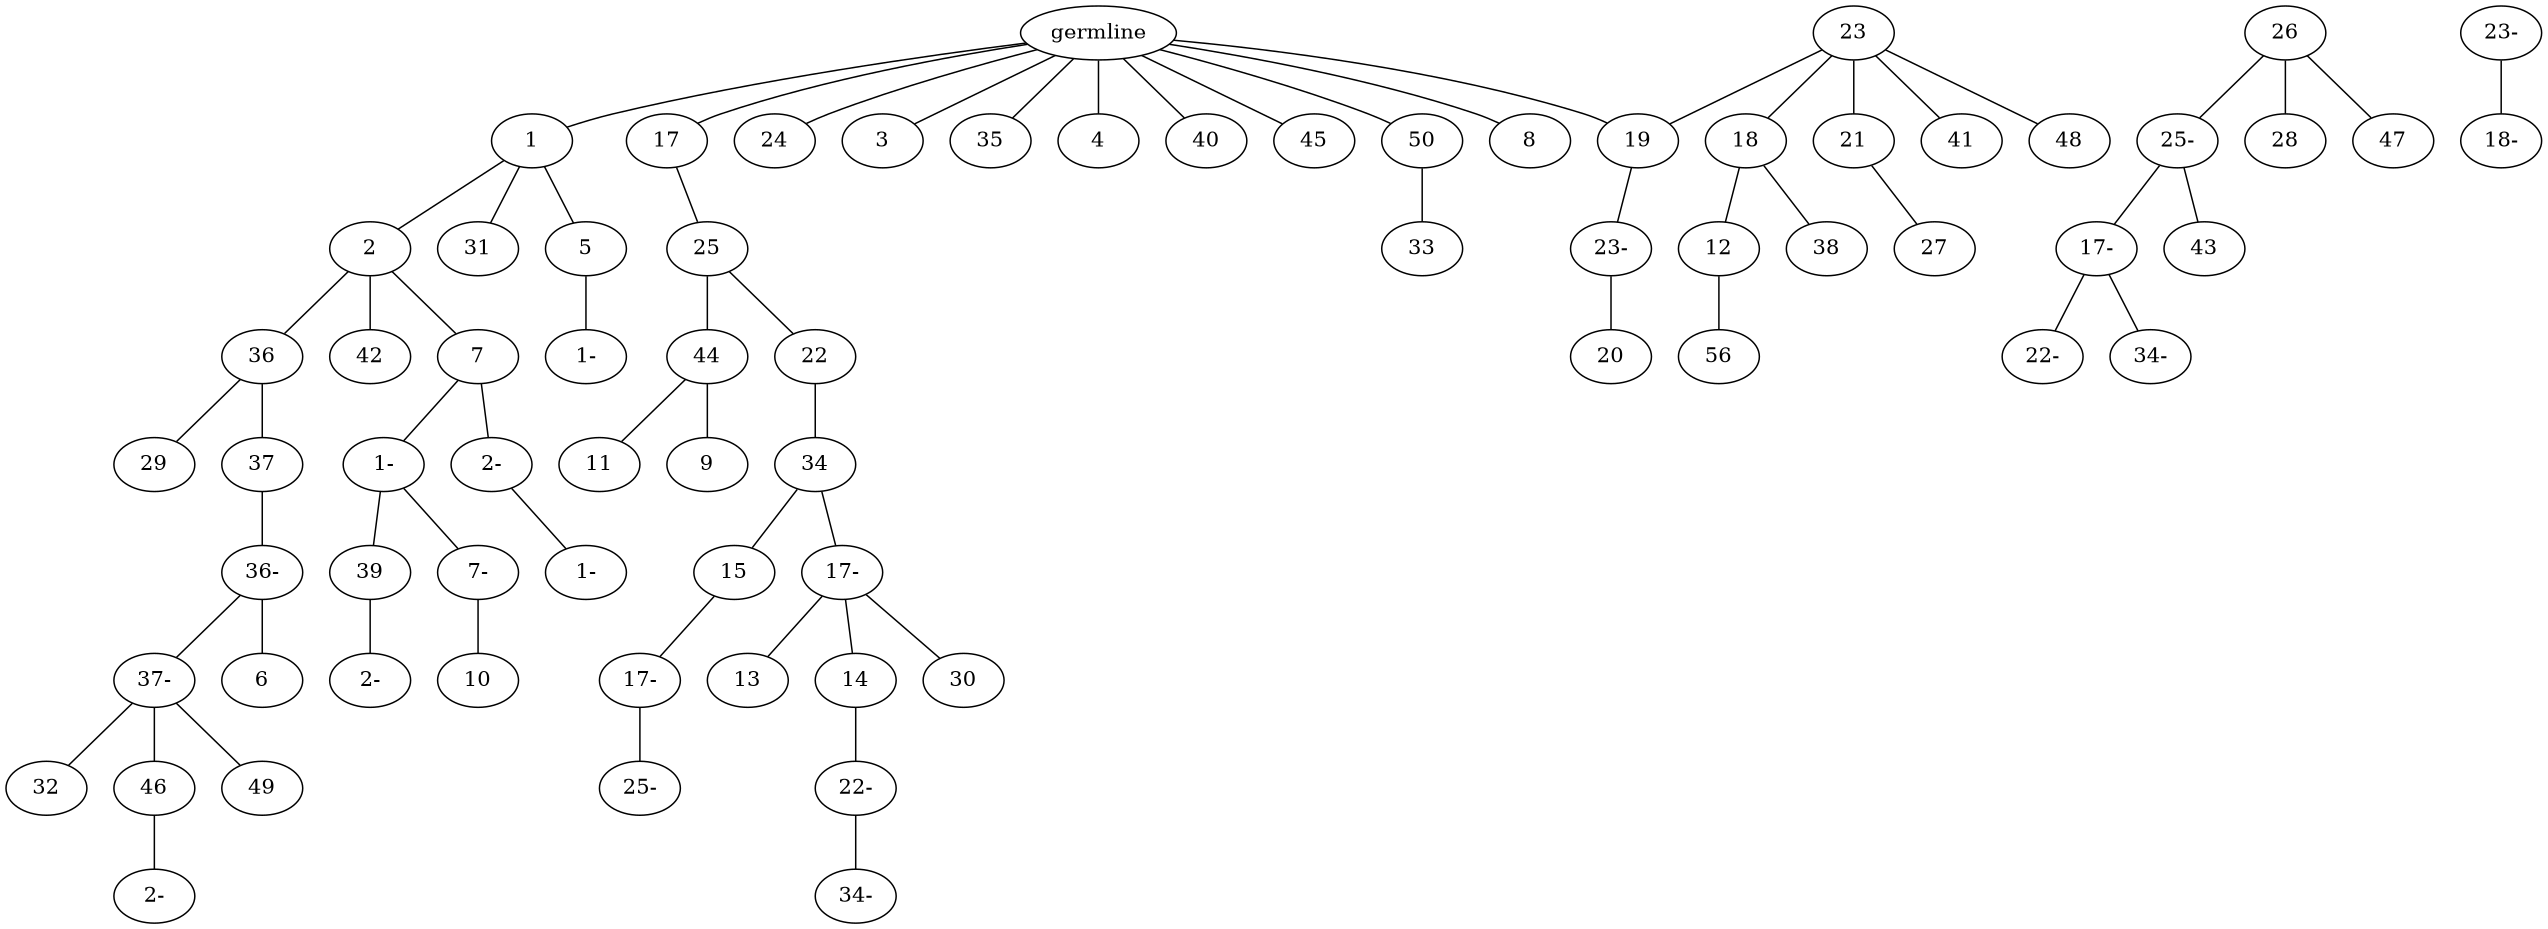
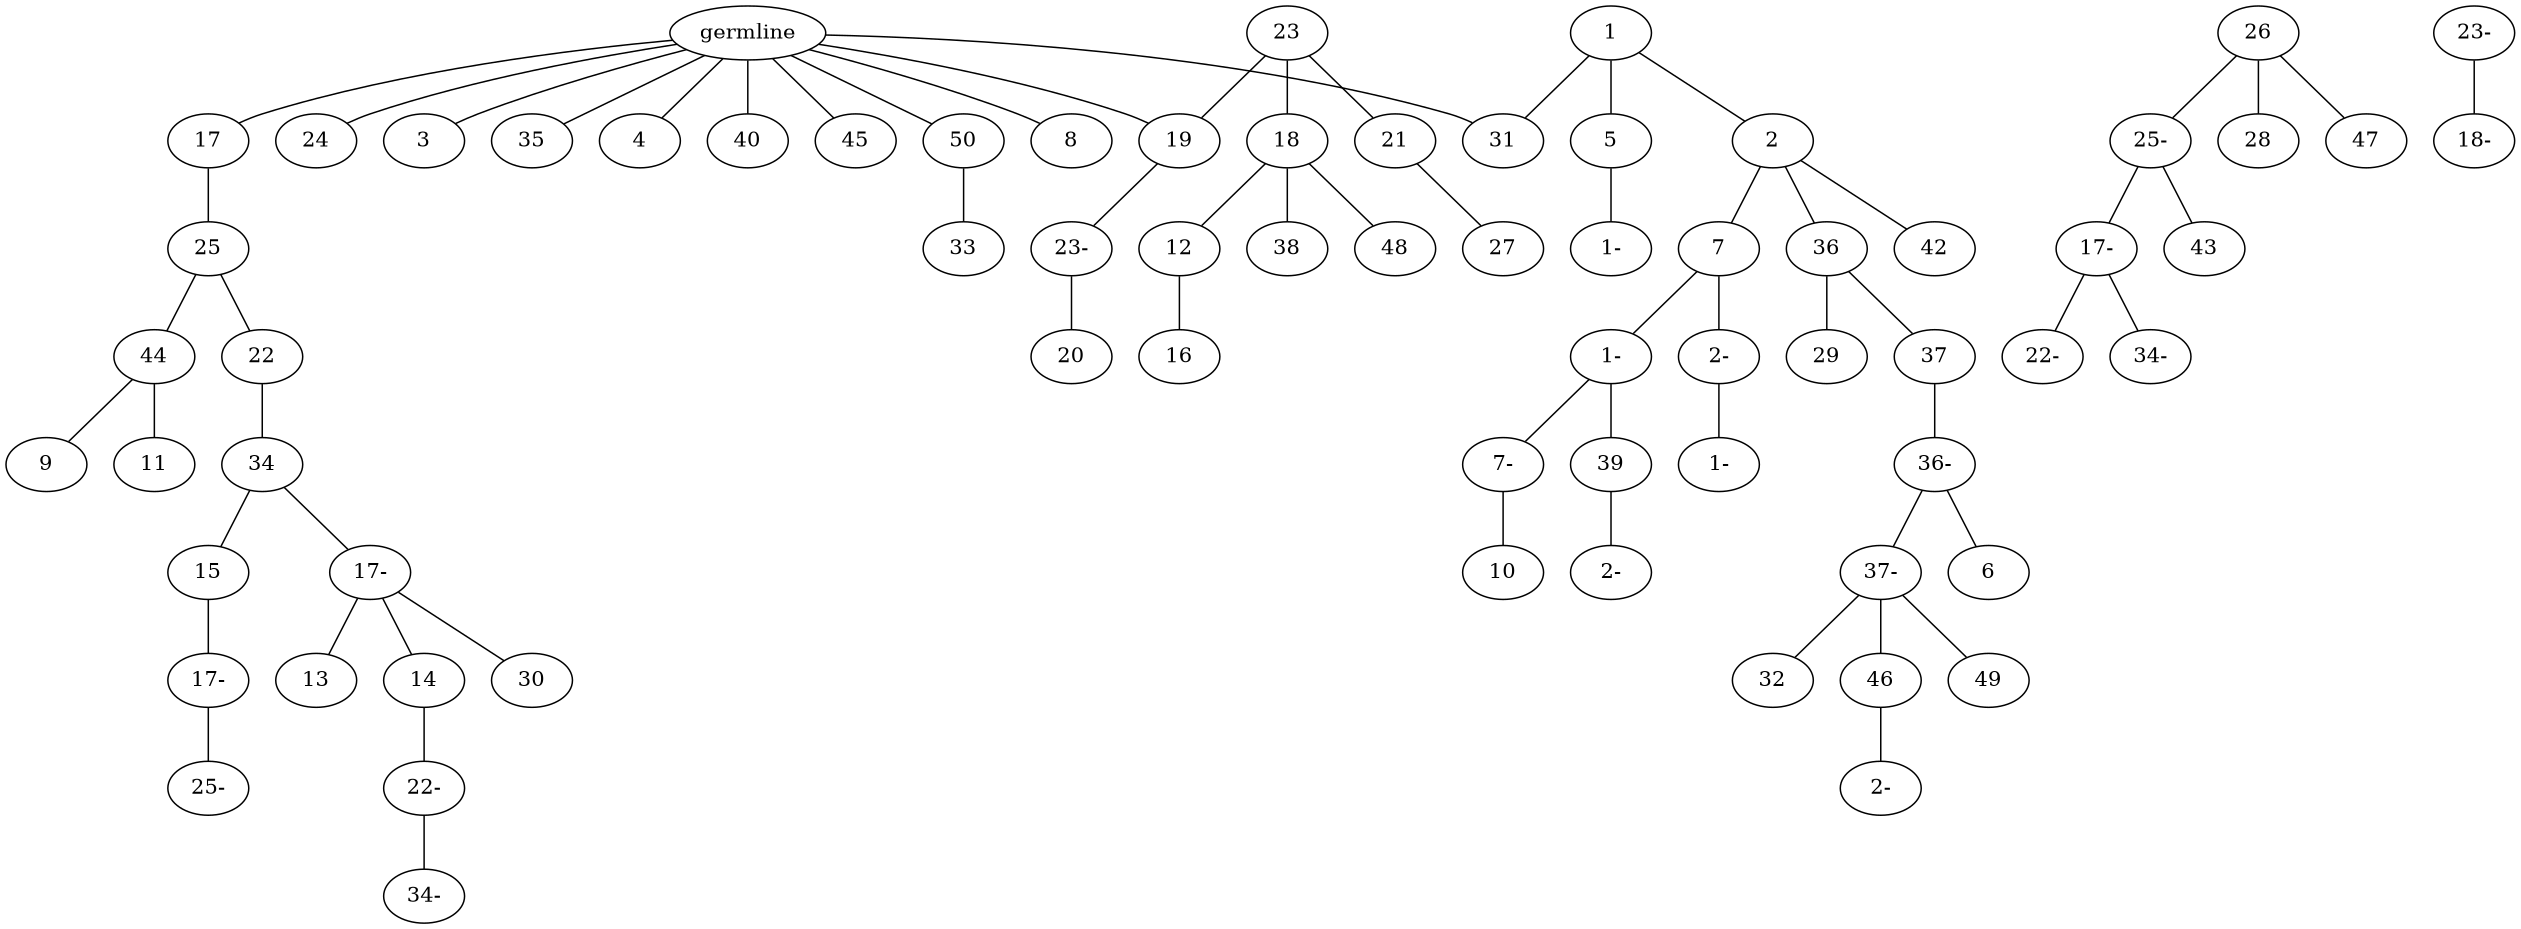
(795, 77) -> (1152, 58)
(1962, 87) -> (1341, 195)
(1962, 141) -> none
(1719, 357) -> (1179, 357)
